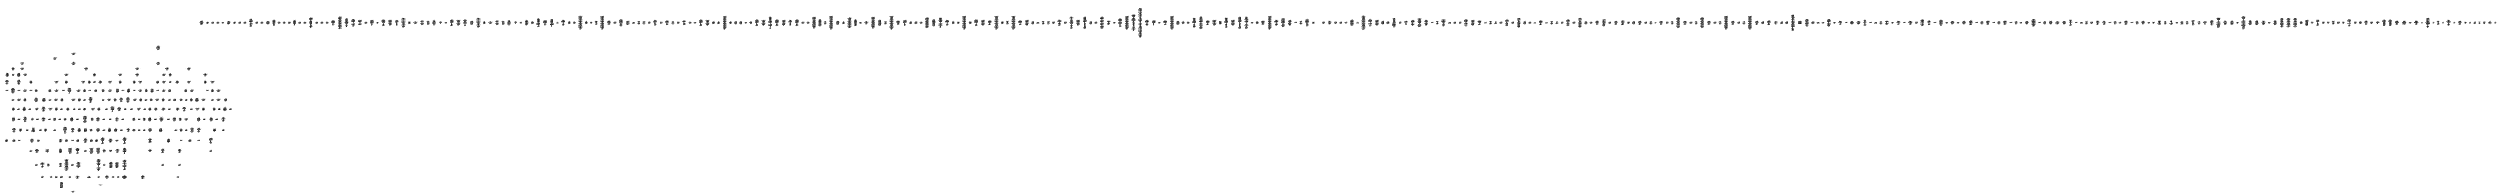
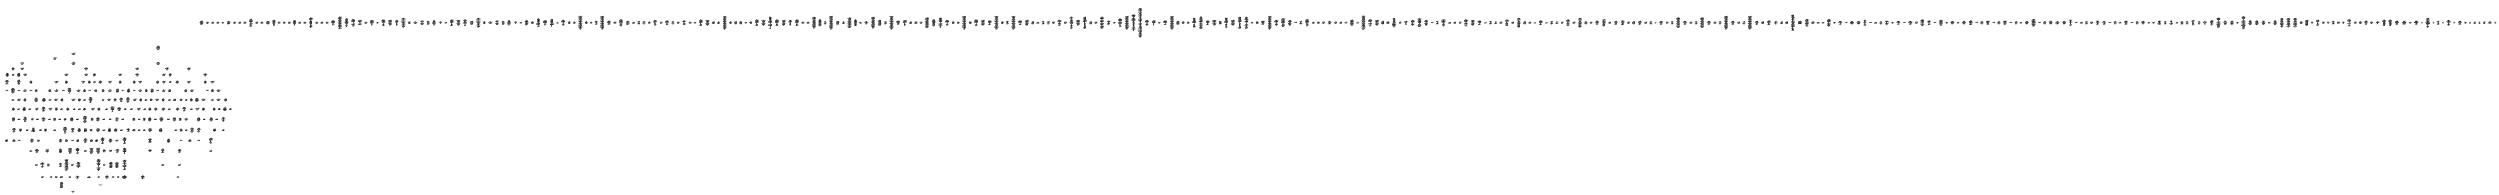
none -> (1318, 23)
none -> (86, 75)
